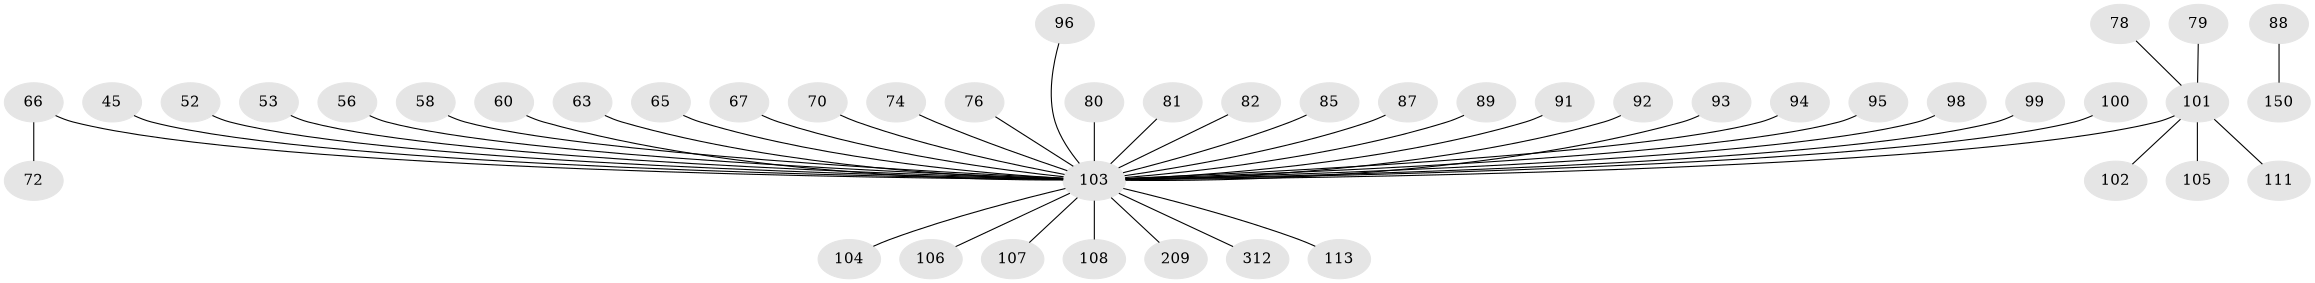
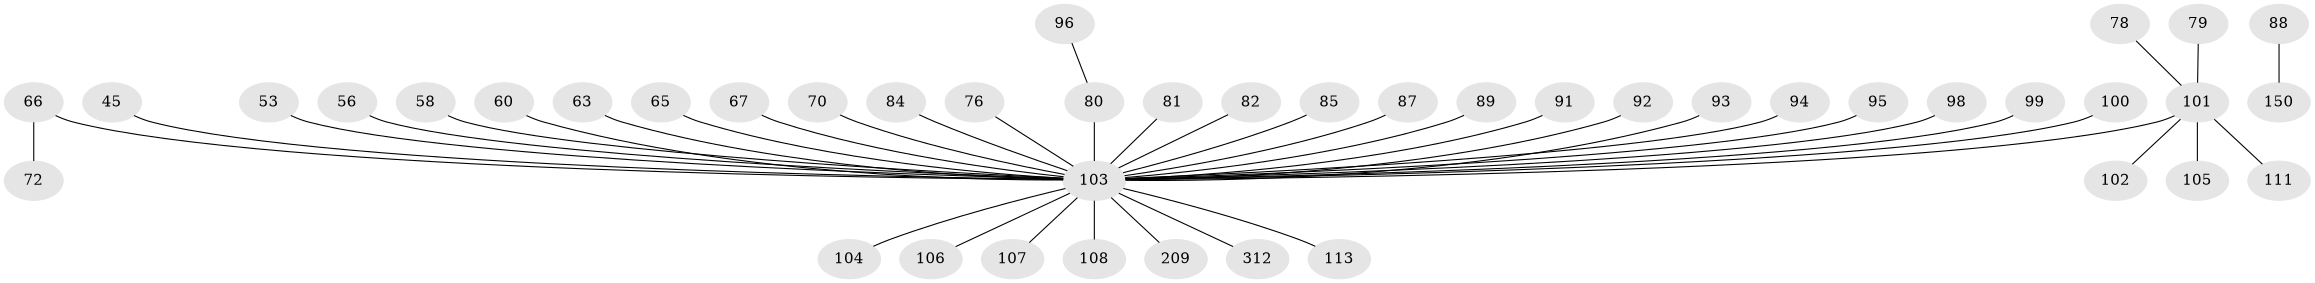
(191, 102) -> none
(896, 102) -> (896, 102)
(1052, 107) -> (1080, 63)
